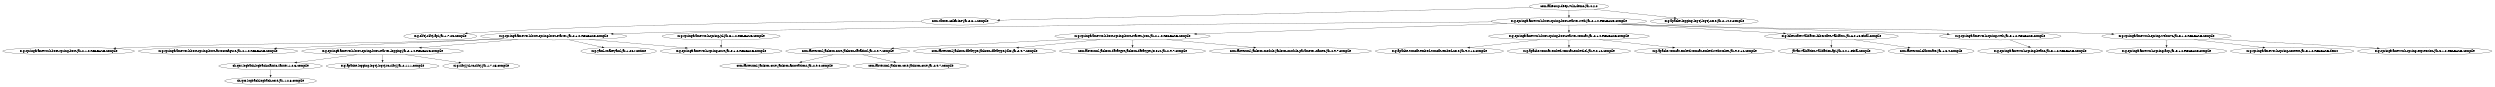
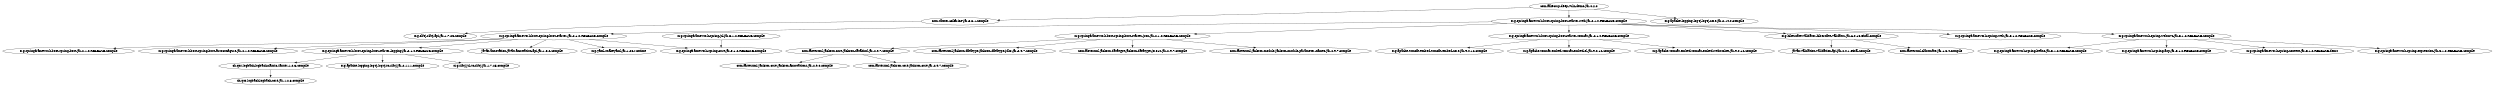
(2019, 43) -> (2104, 44)
none -> (522, 51)
